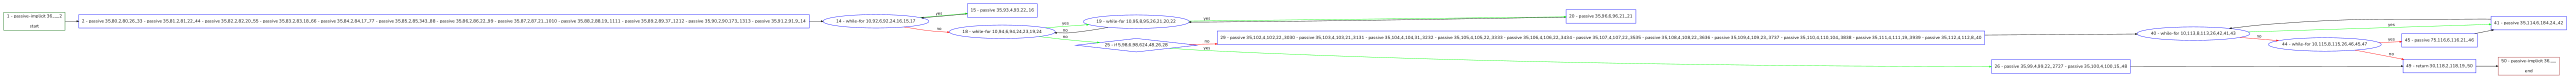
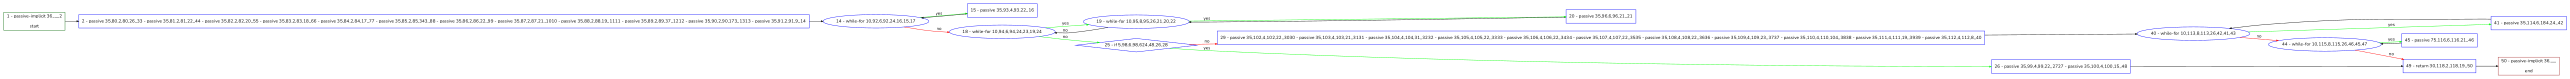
(2483, 32) -> (2392, 43)
(2389, 42) -> (2389, 42)
